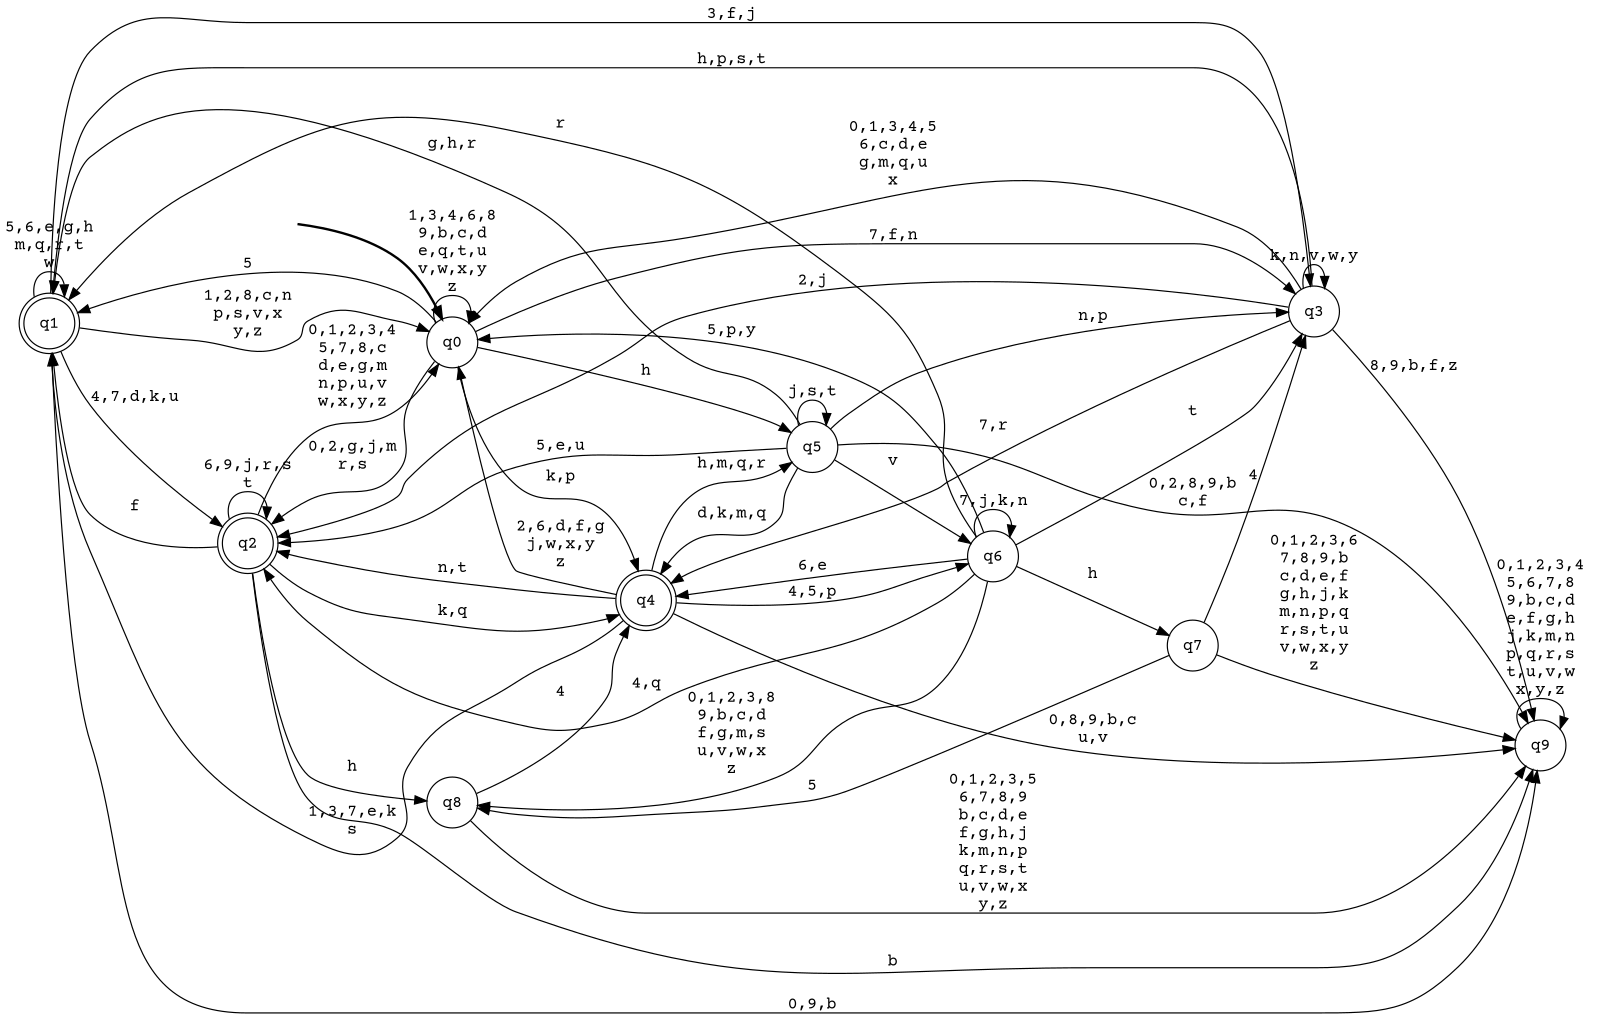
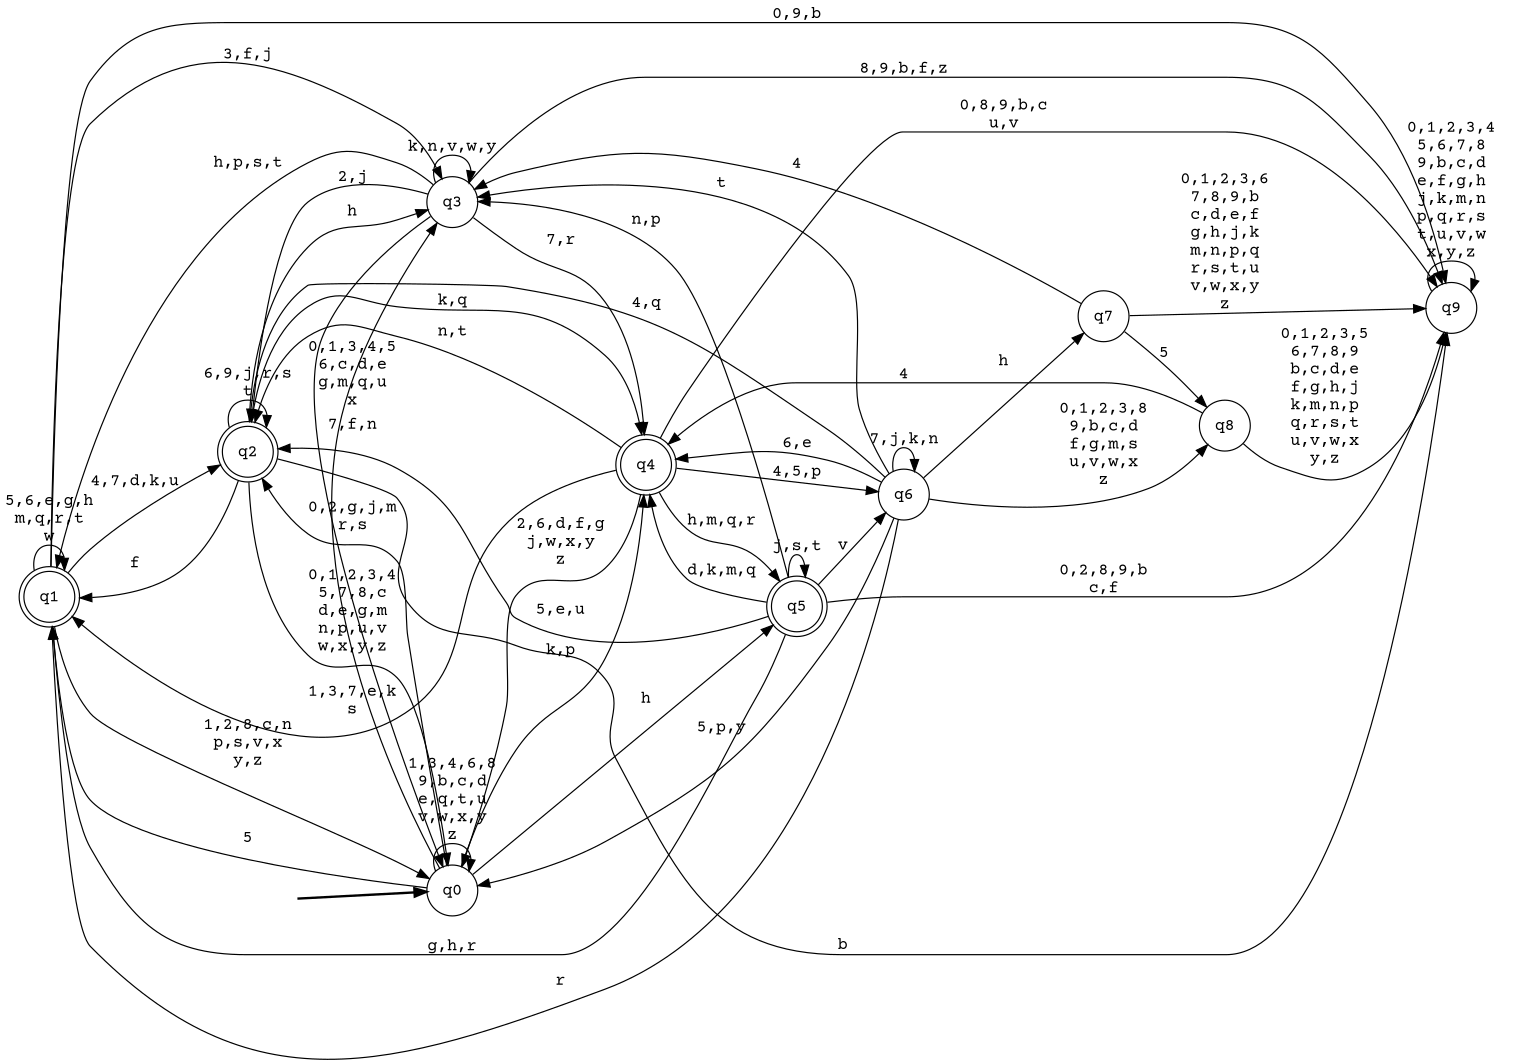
(812, 447) -> (797, 606)
(294, 753) -> (287, 276)
